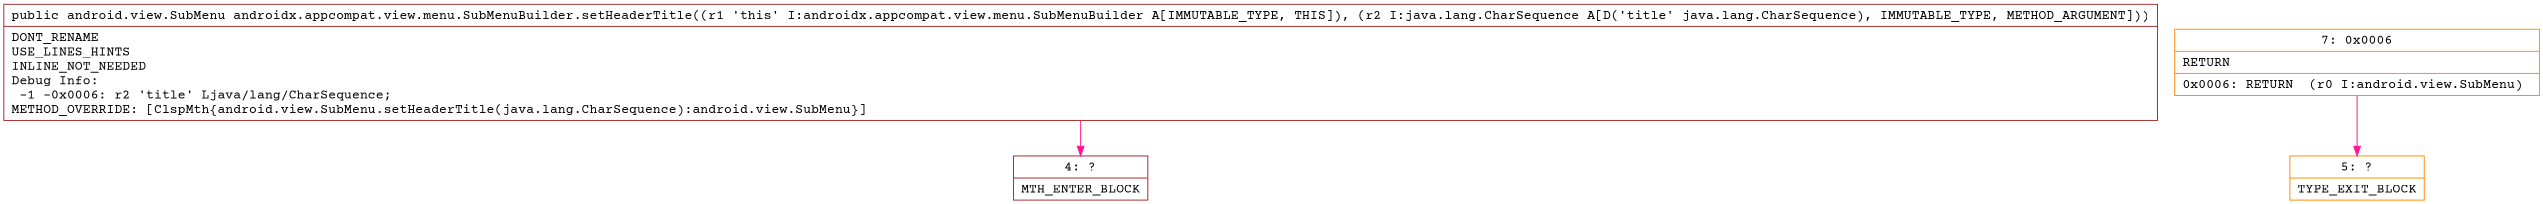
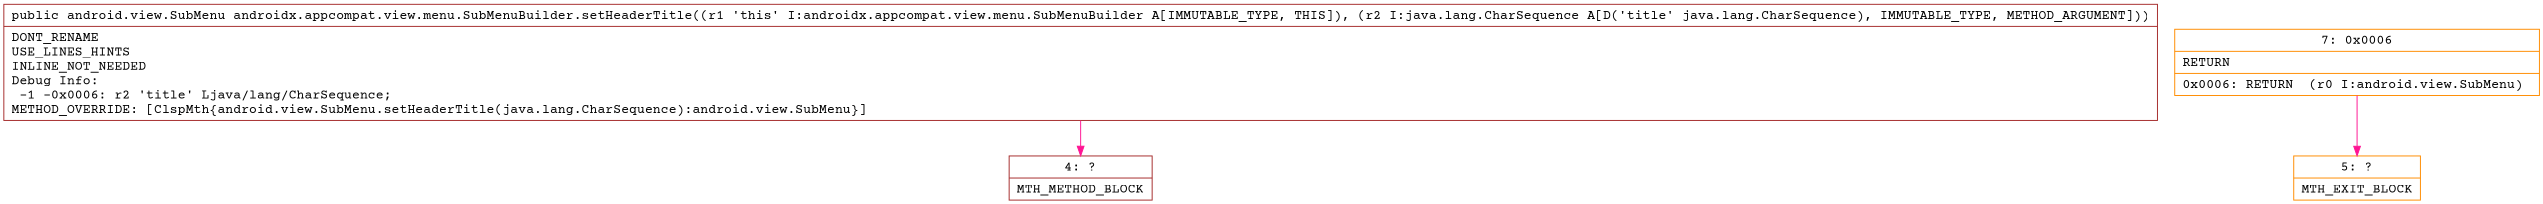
(1081, 189) -> (1081, 189)
(2357, 189) -> (2357, 189)
